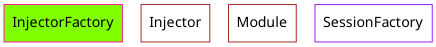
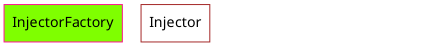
(262, 23) -> none
(374, 23) -> none
